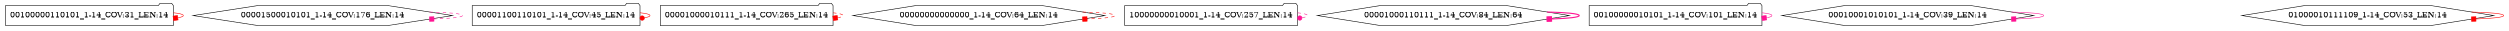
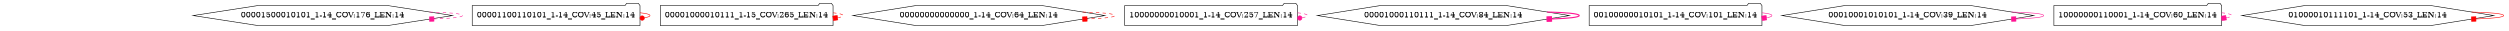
(89, 16) -> none
(747, 16) -> (747, 16)
(1443, 16) -> (1443, 16)
none -> (2138, 16)
(2368, 16) -> (2368, 16)
